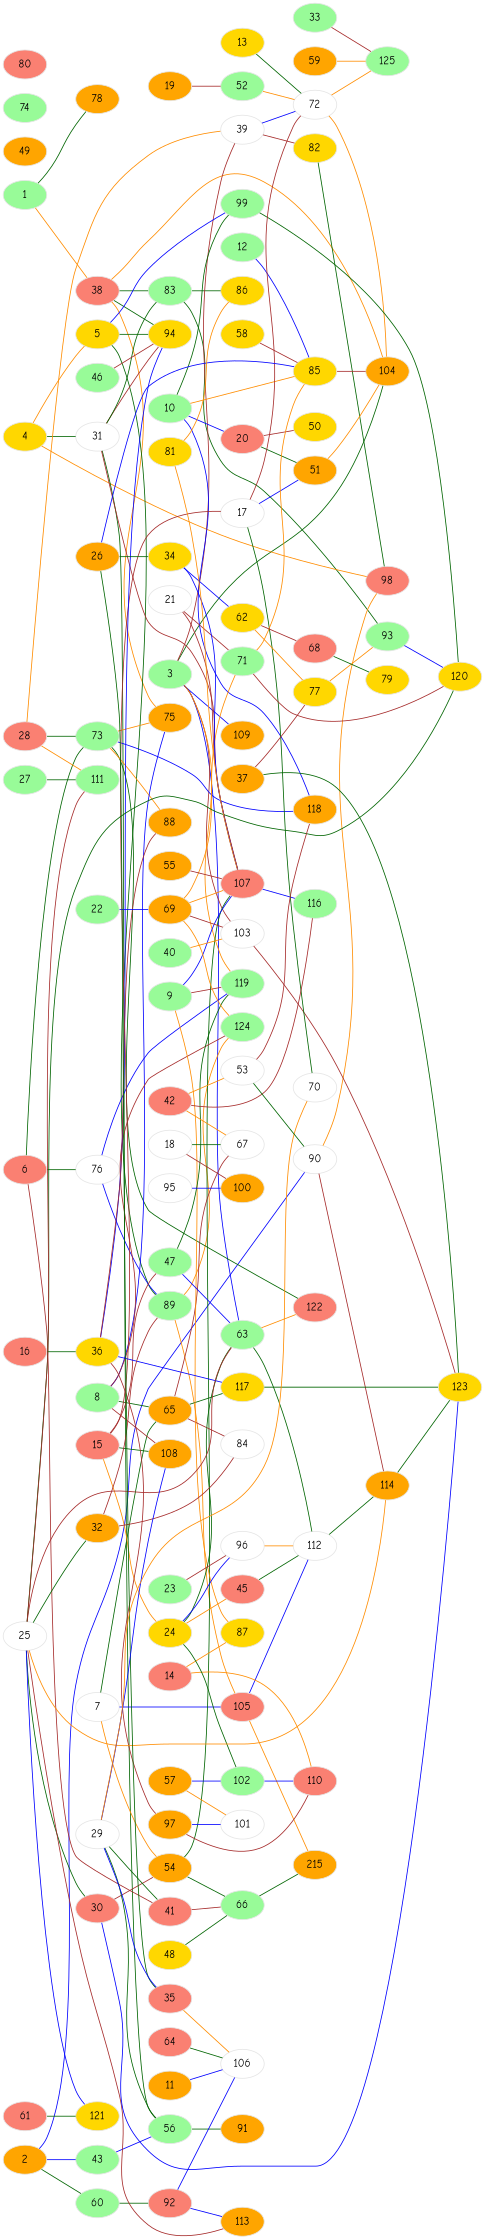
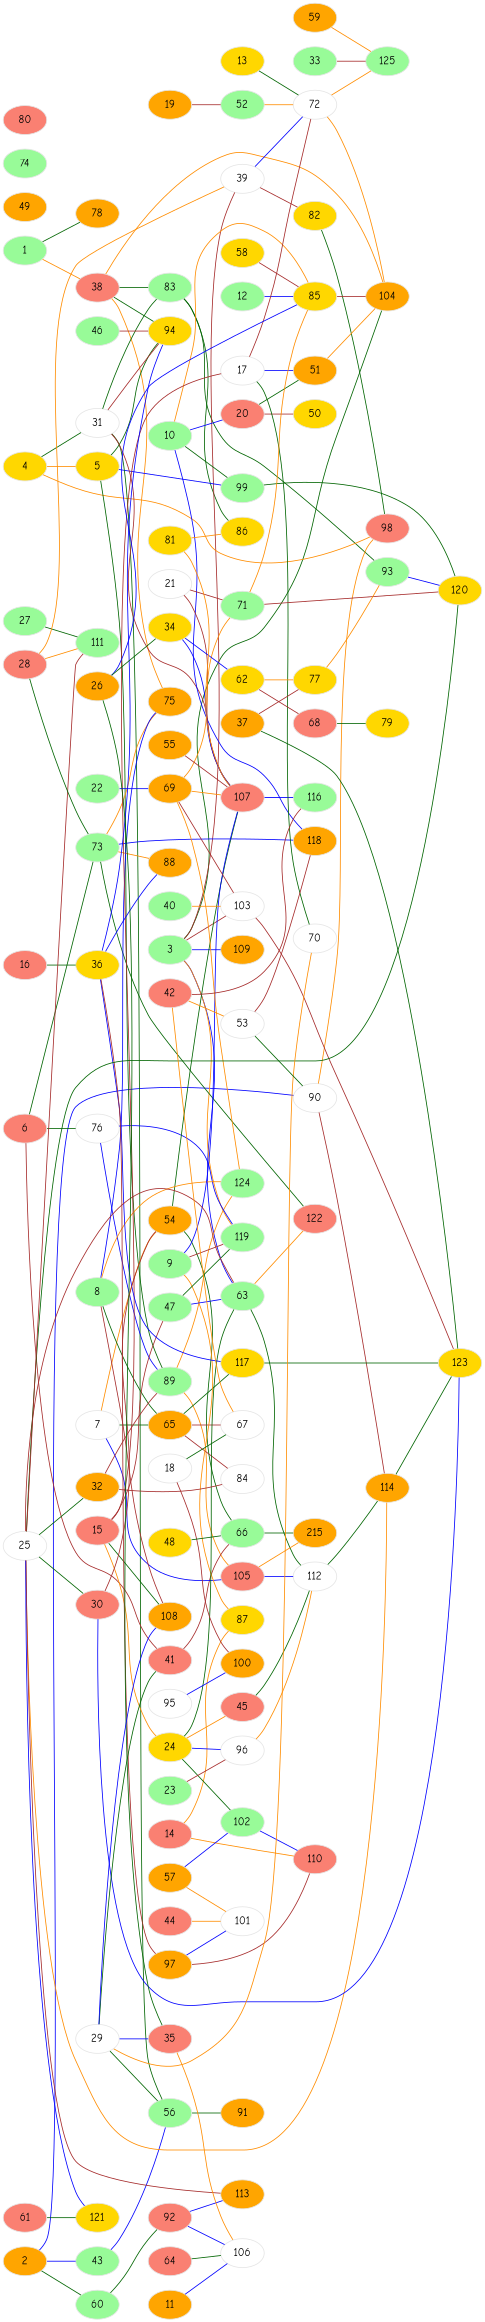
(123, 1084) -> (129, 912)
(133, 1109) -> (145, 1202)
none -> (170, 1921)
